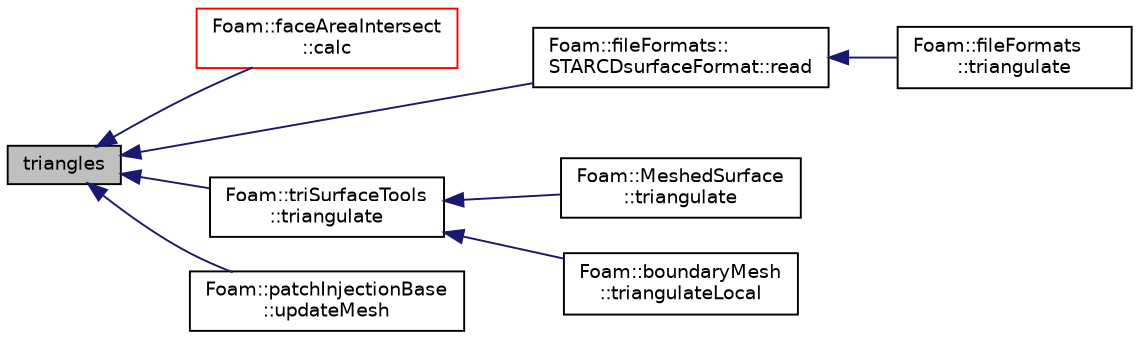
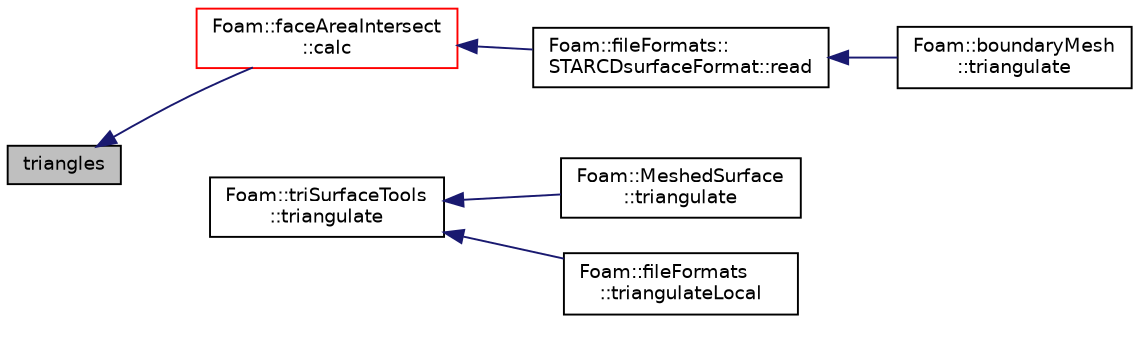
(1015, 58) -> (1015, 58)
(336, 118) -> (505, 48)
(175, 183) -> none
(681, 284) -> (681, 284)
(327, 301) -> none
